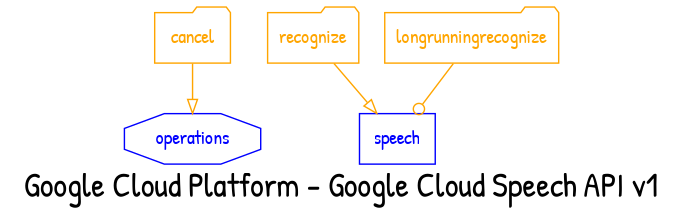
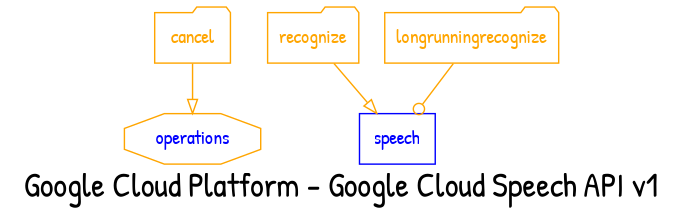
(193, 139) -> (193, 139)
